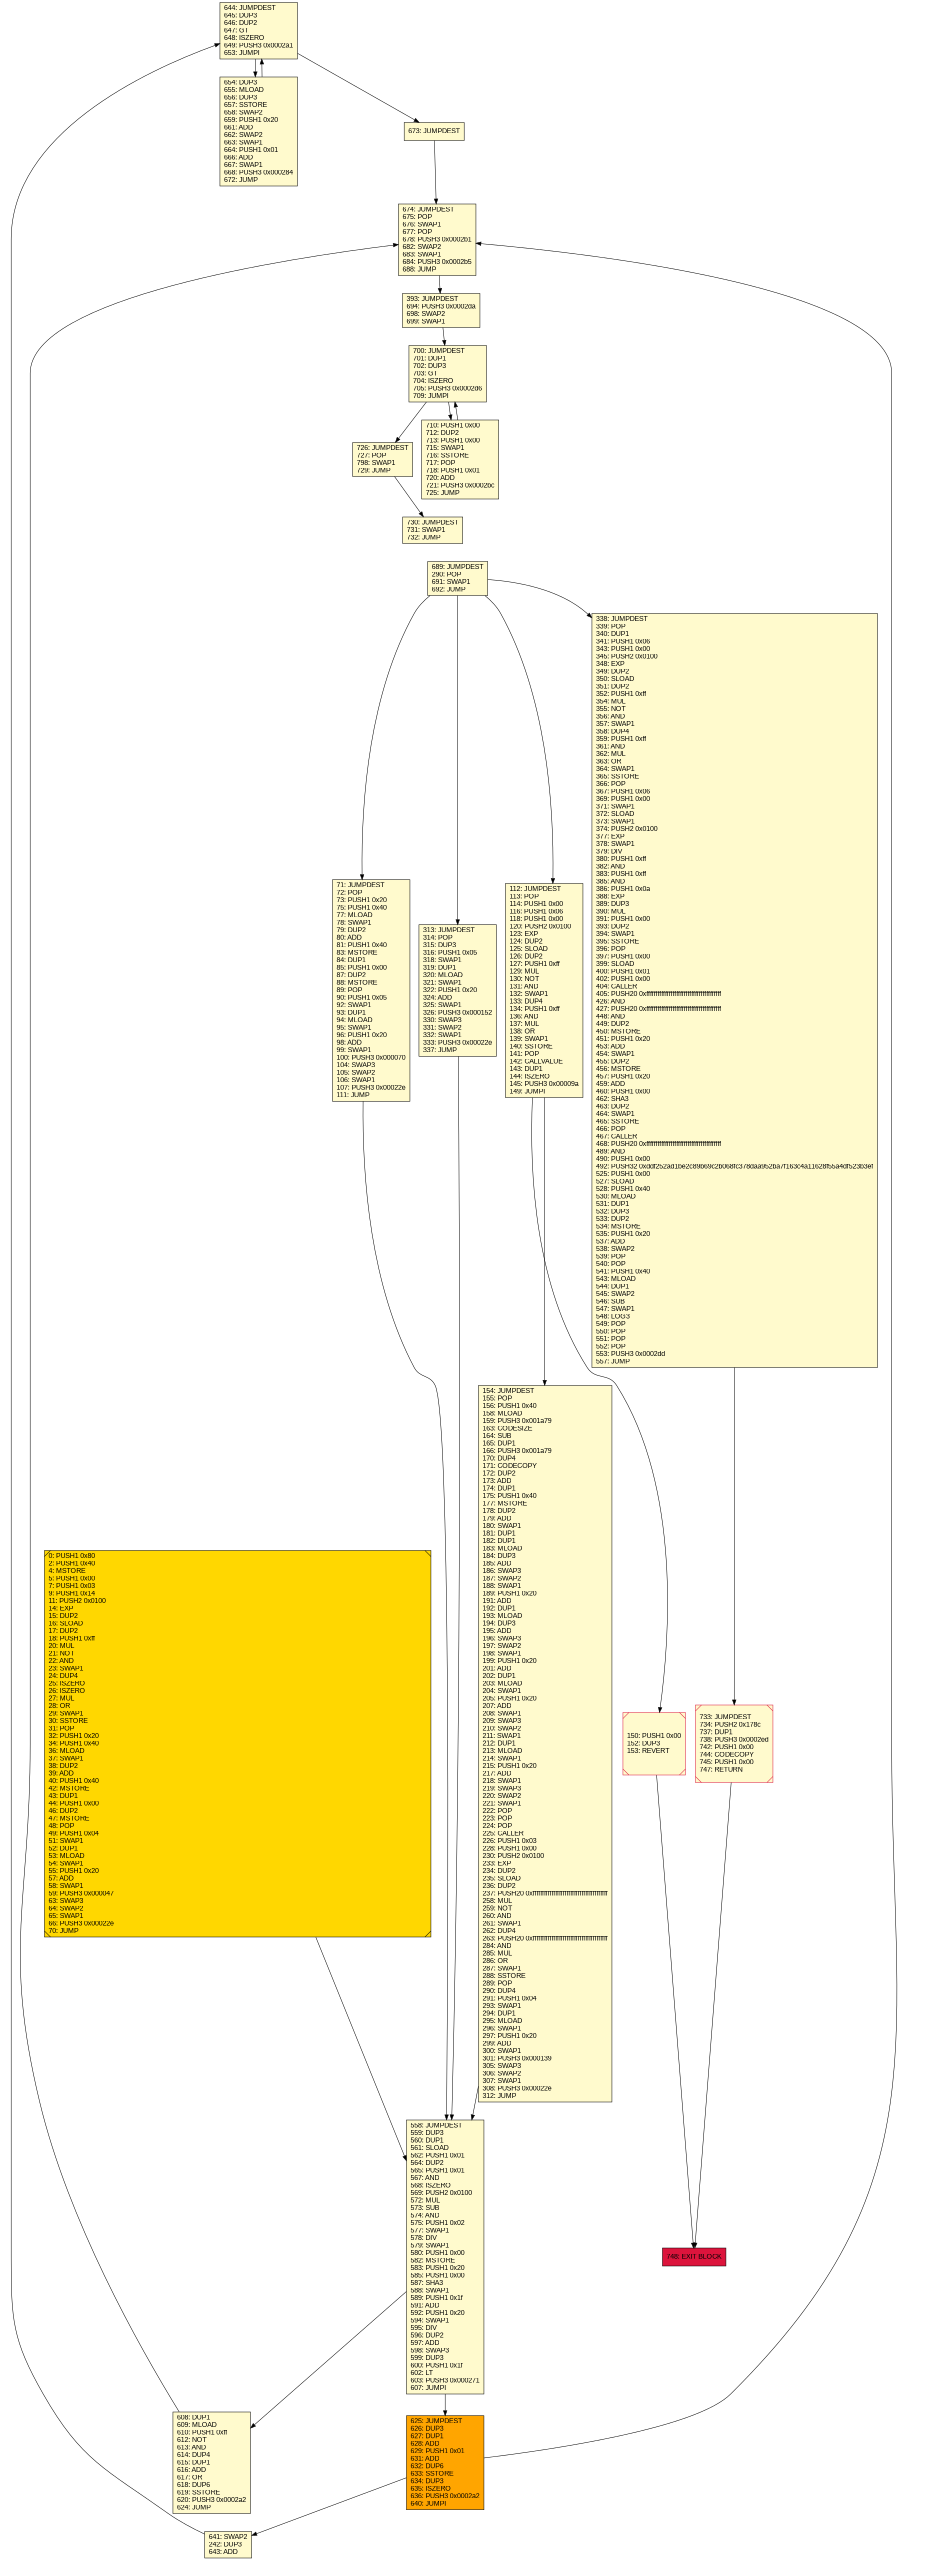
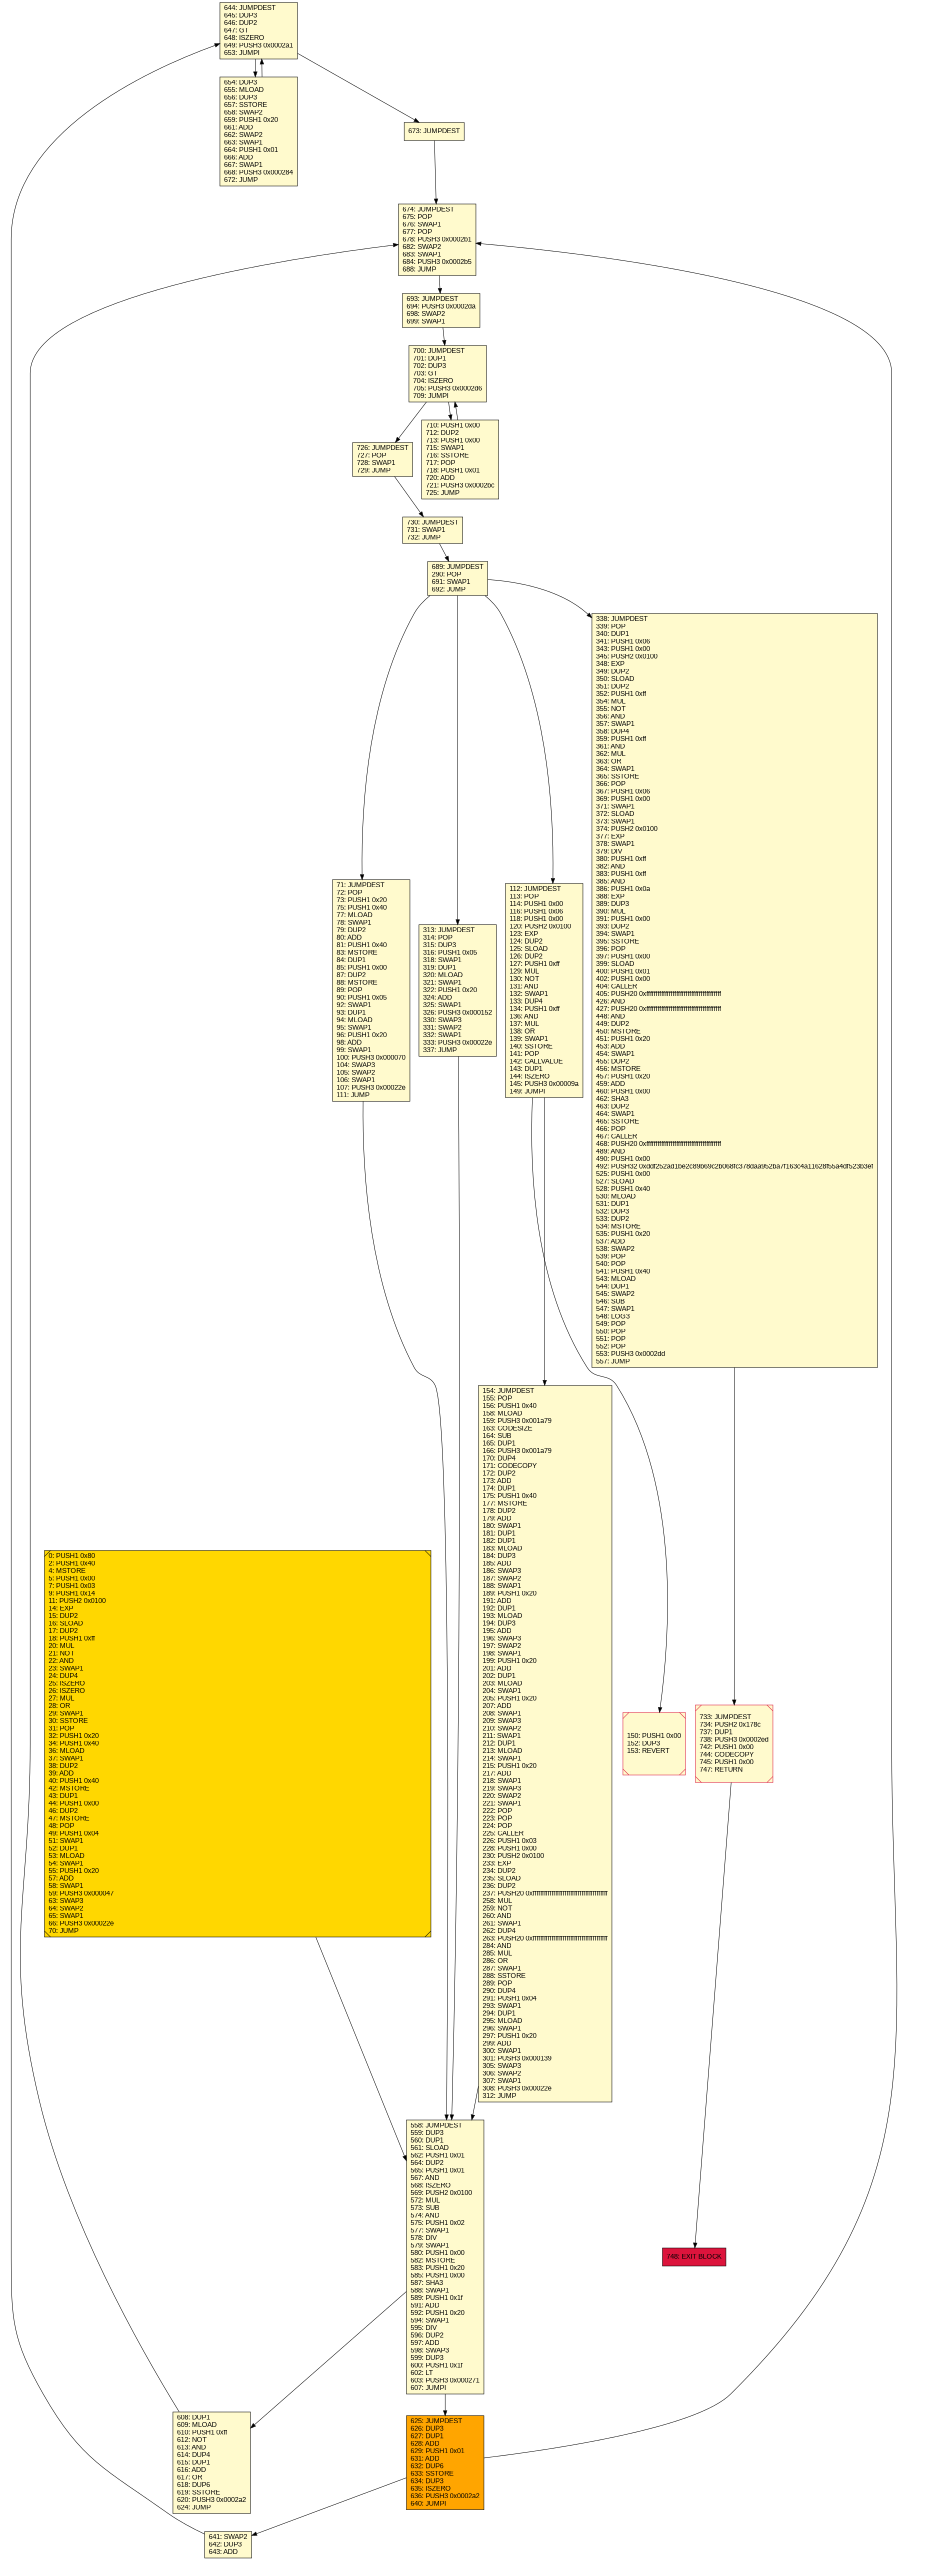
(441, 310) -> (441, 310)
(383, 460) -> (383, 460)
none -> (443, 550)
(675, 2009) -> none
(228, 2545) -> (228, 2545)
